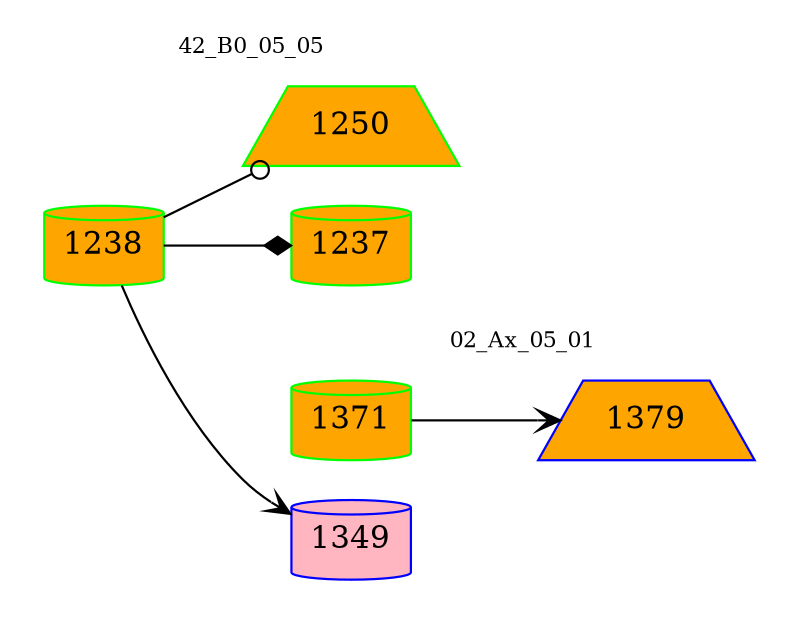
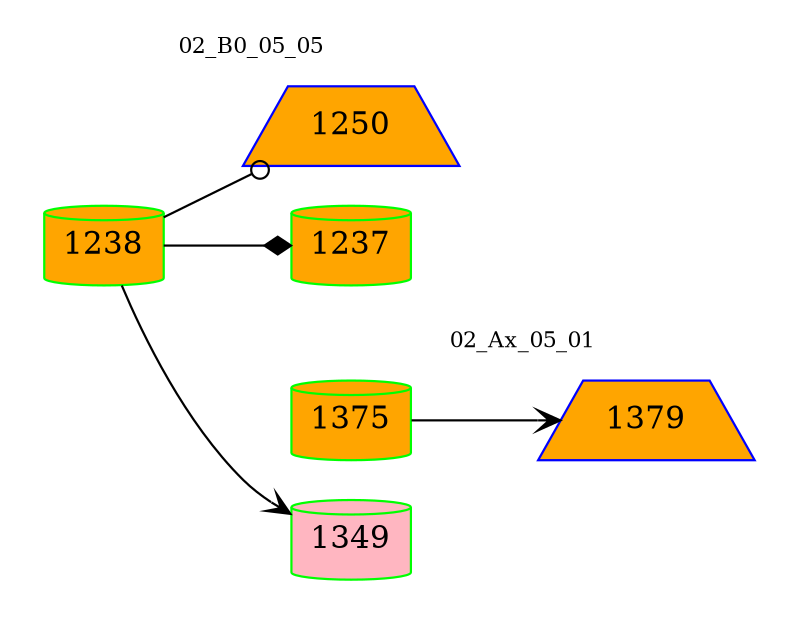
(252, 48) -> (252, 48)
(351, 126) -> (351, 126)
(351, 420) -> (351, 420)
(351, 540) -> (351, 540)
